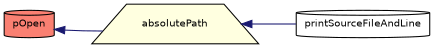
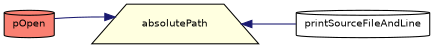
(84, 31) -> (79, 17)
